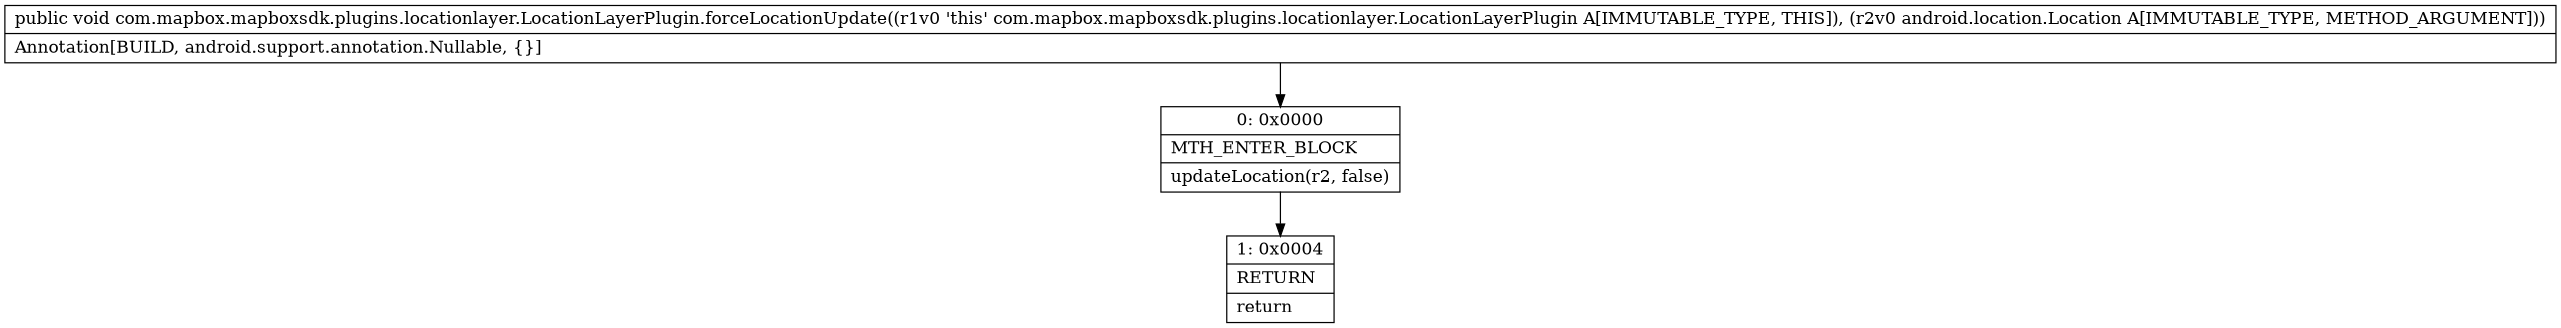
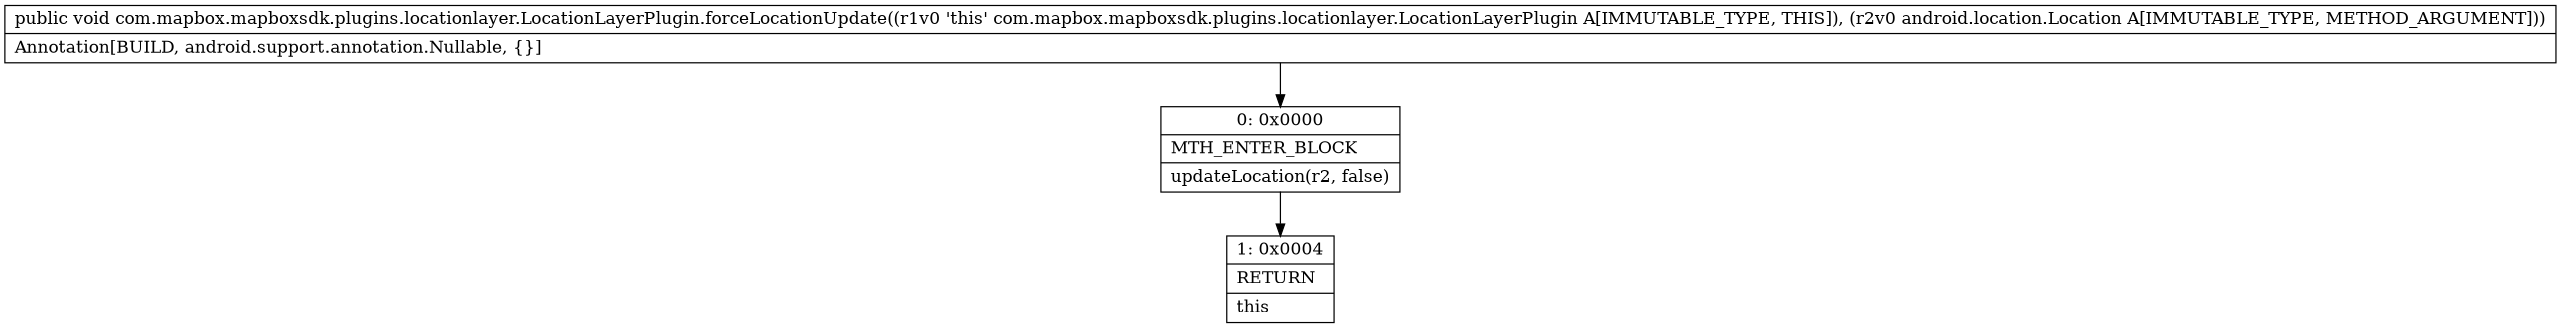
(1265, 307) -> (1254, 307)
